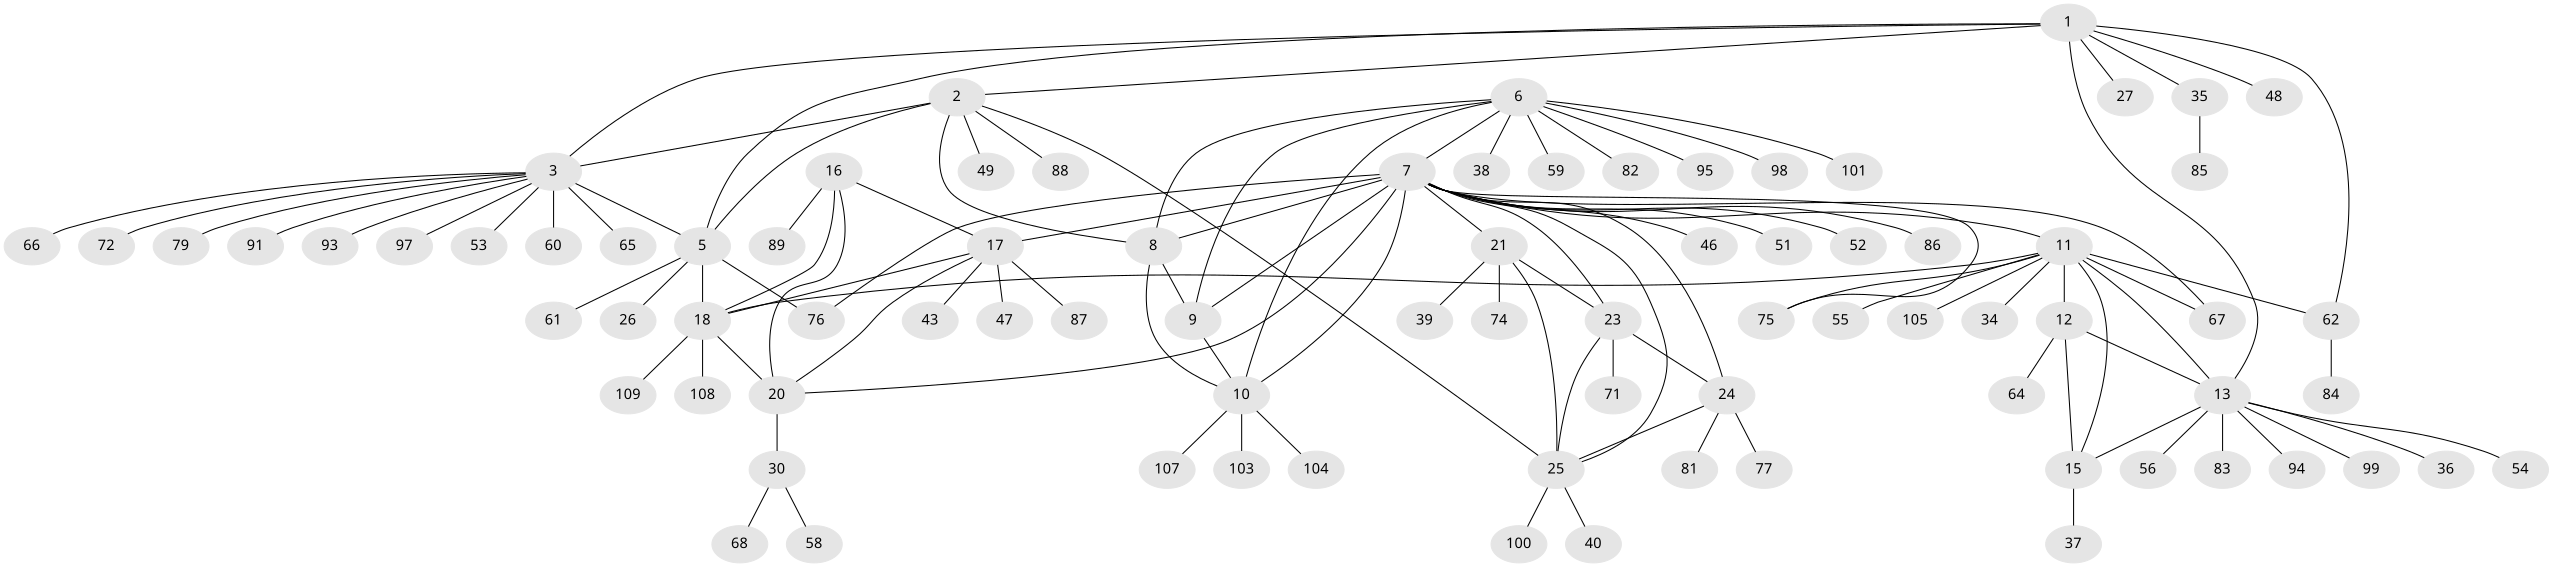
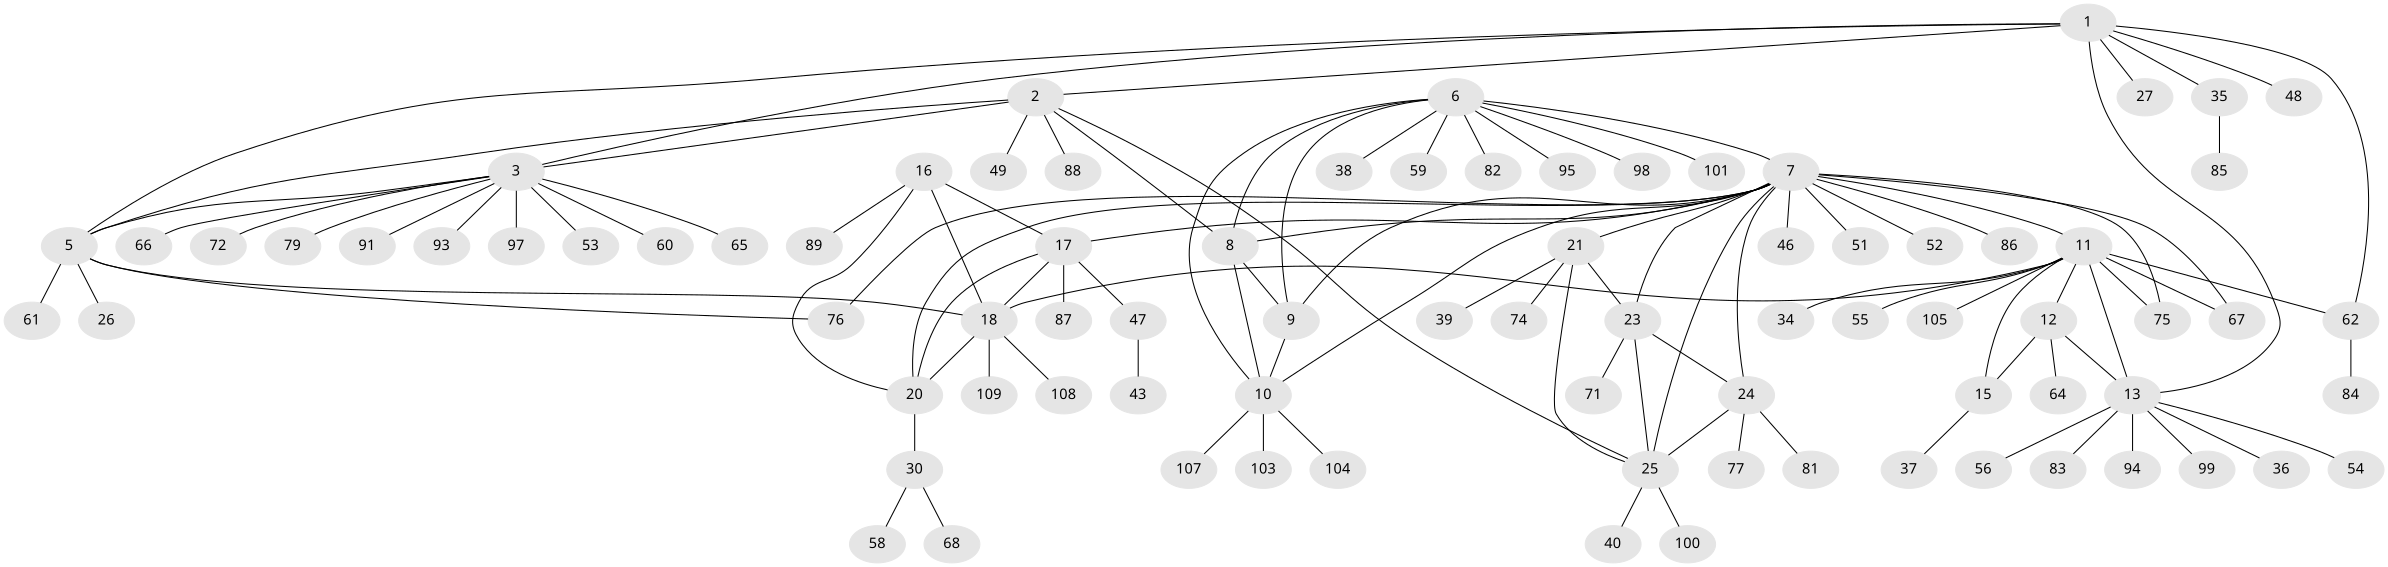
(969, 276) -> (1138, 358)
(2148, 432) -> none
